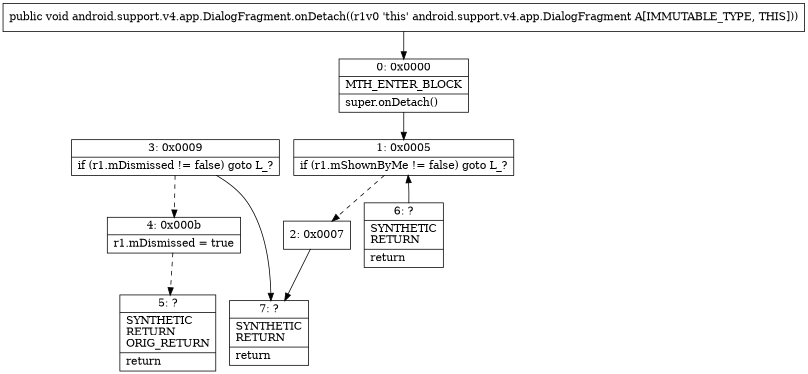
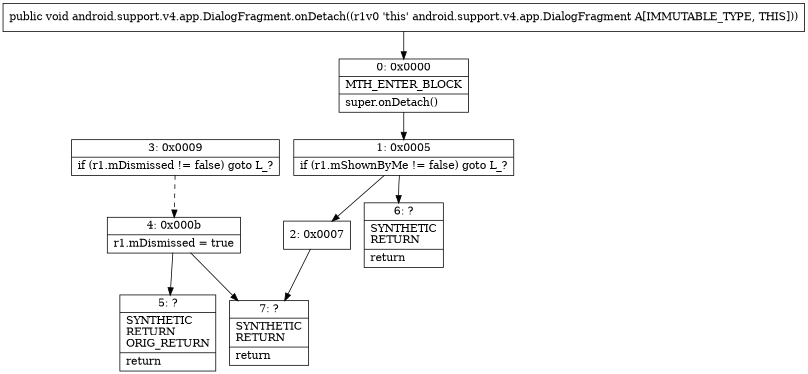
(409, 193) -> (399, 185)
(361, 196) -> (361, 196)
(259, 226) -> (212, 274)
(172, 270) -> (172, 270)
